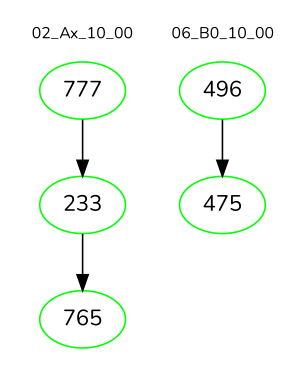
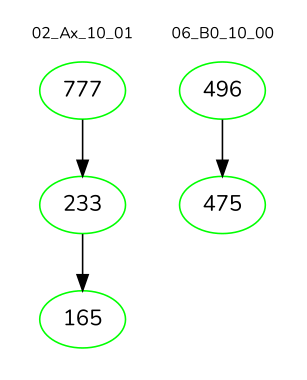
(83, 34) -> (83, 34)
(83, 319) -> (83, 319)
